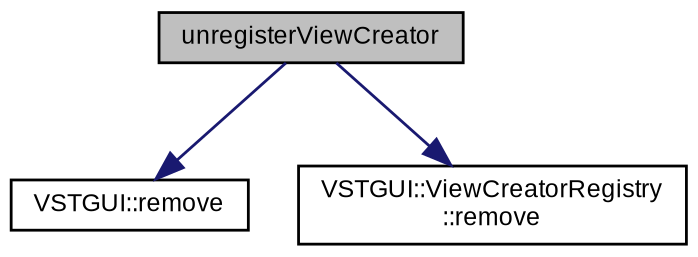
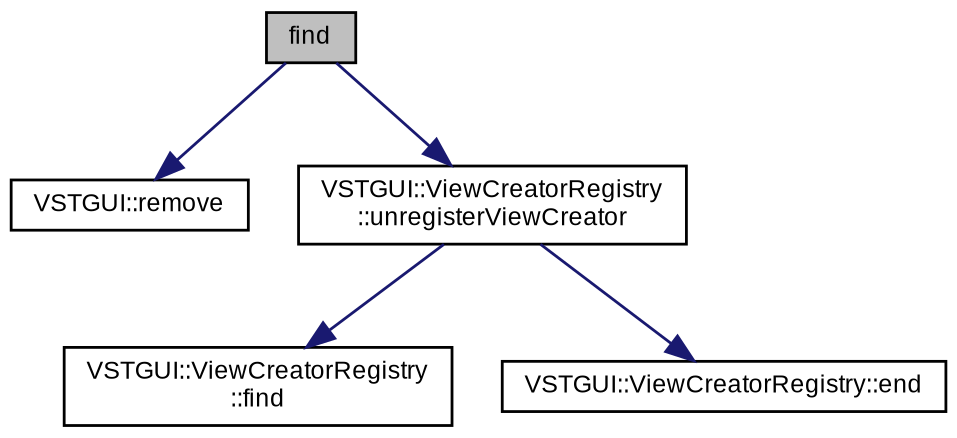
(311, 38) -> (311, 38)
(492, 205) -> (492, 205)
none -> (258, 386)
none -> (724, 386)
